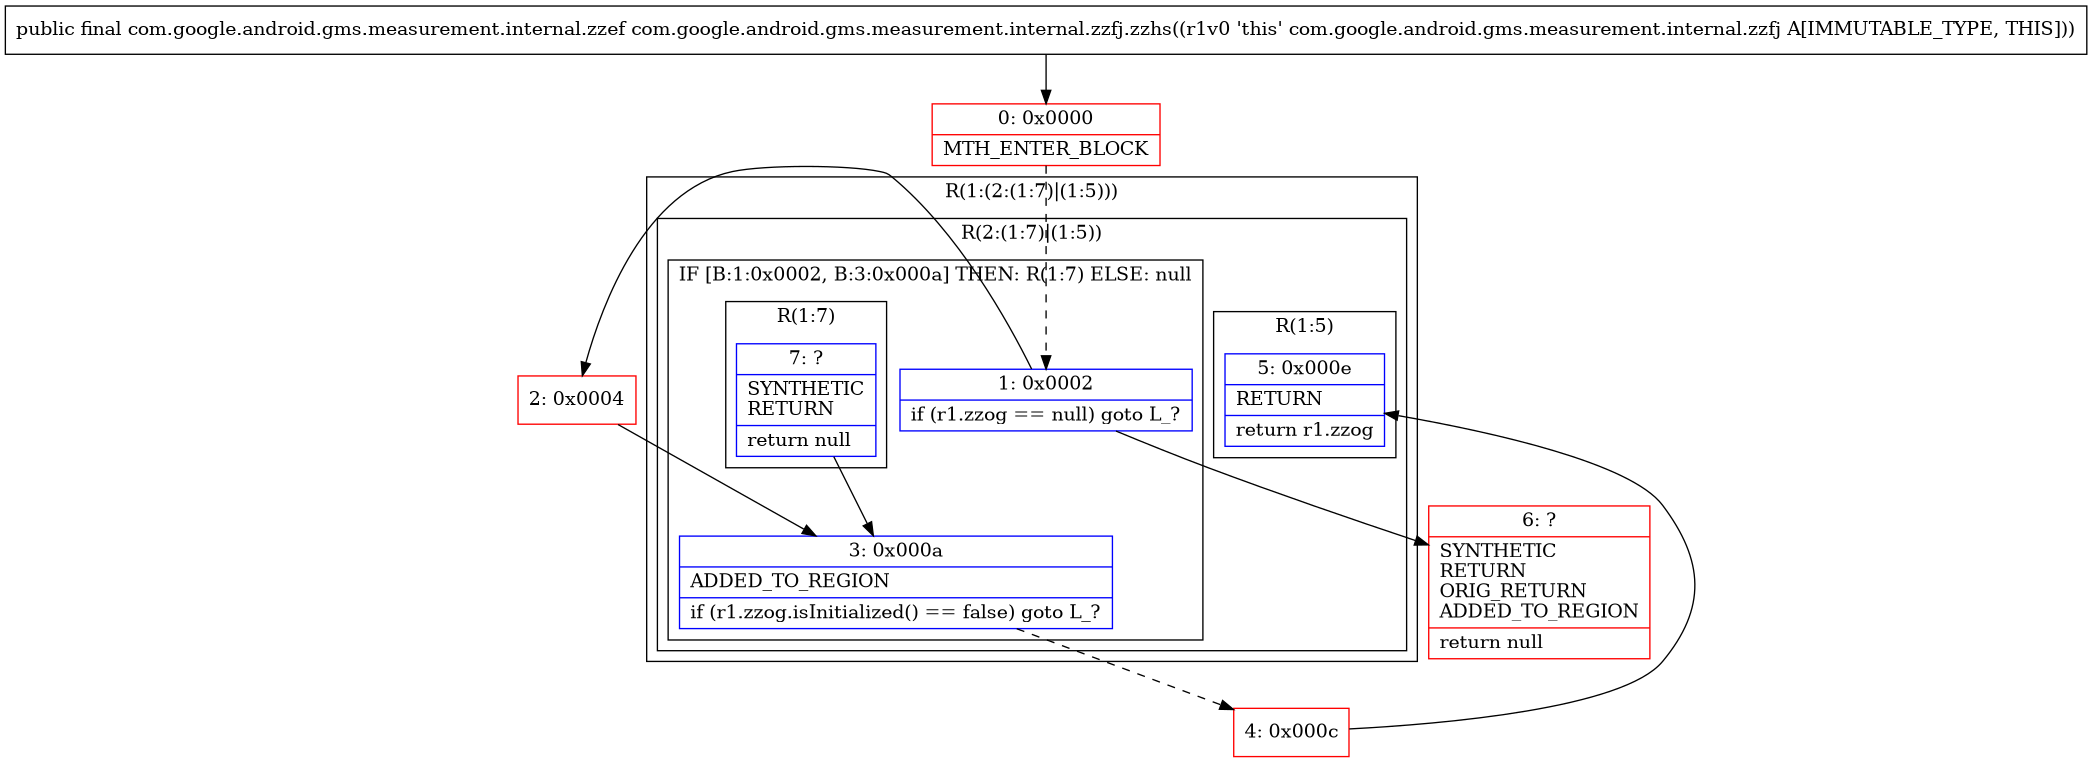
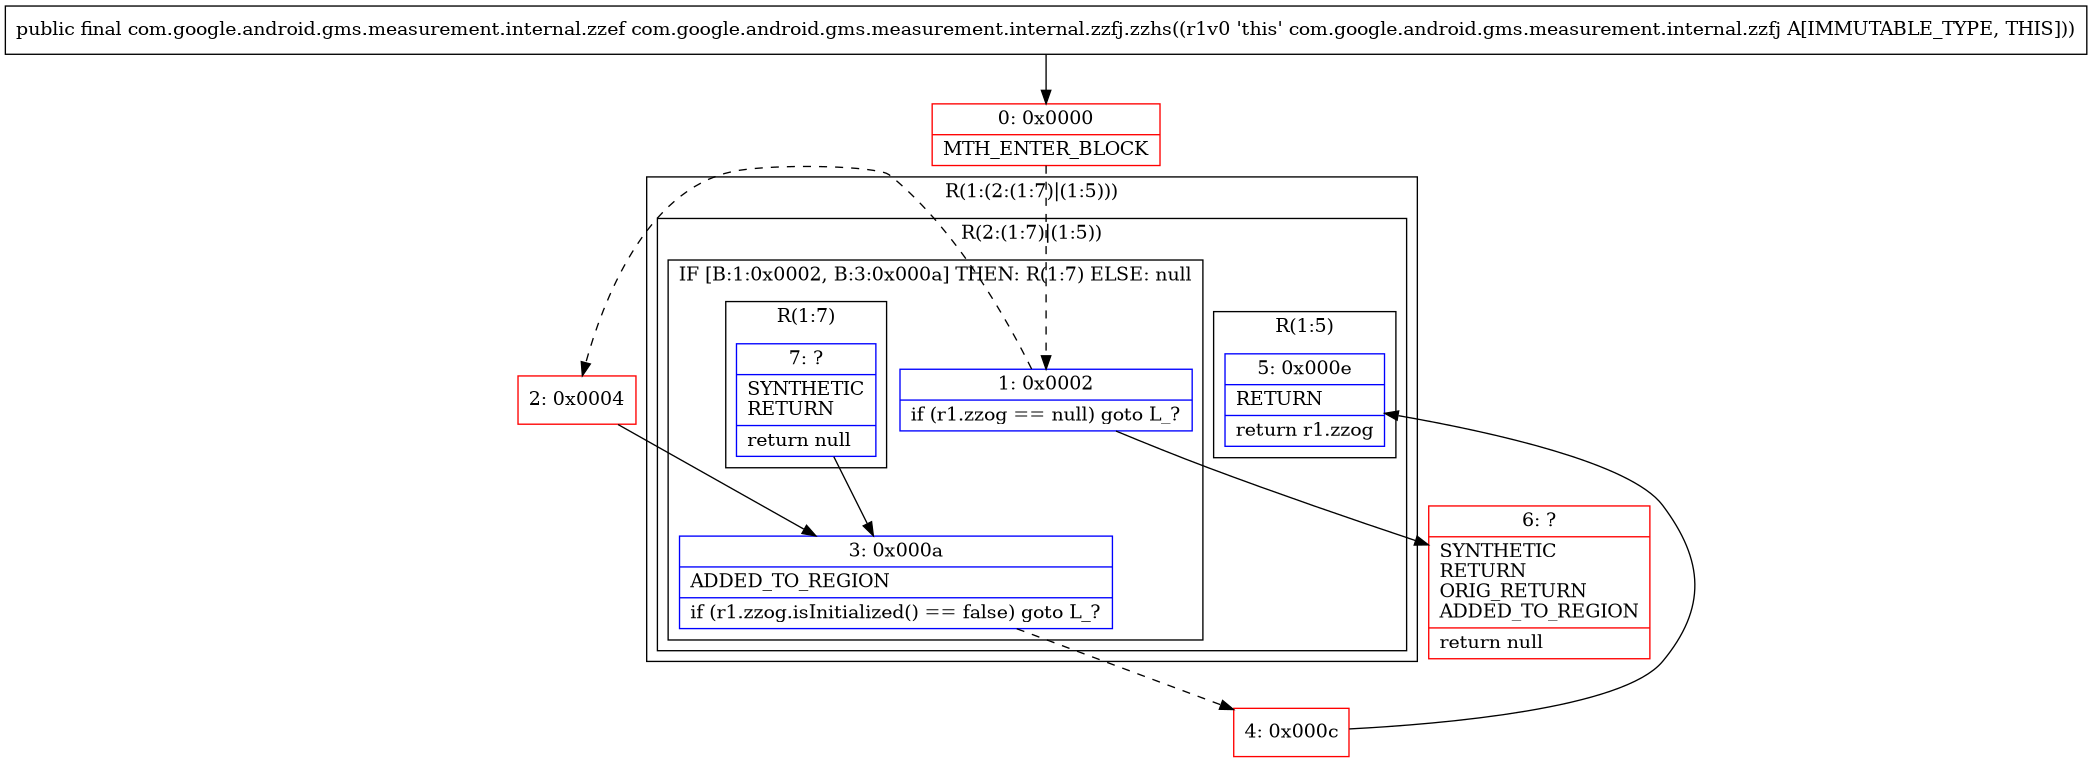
(806, 166) -> (806, 166)
